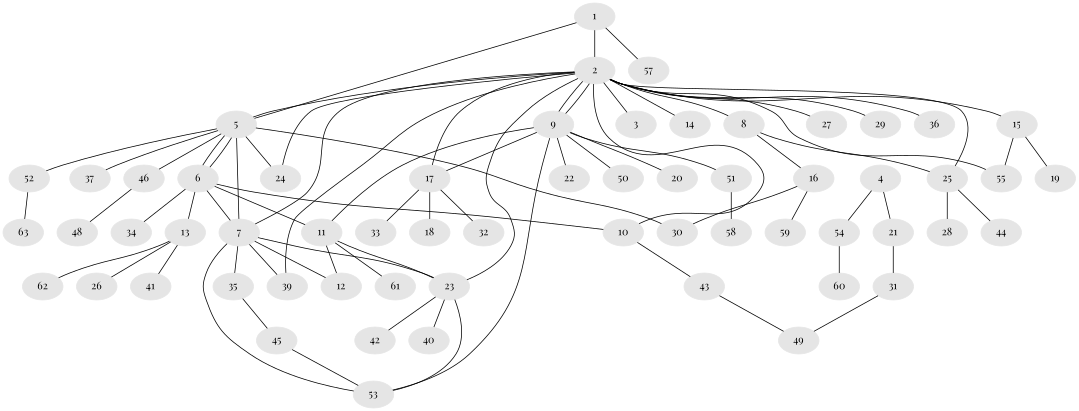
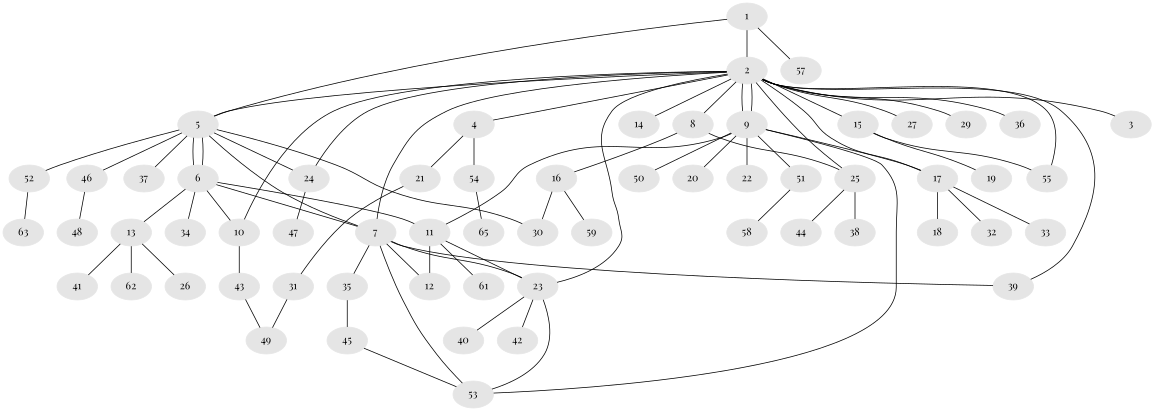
none -> (610, 98)
none -> (293, 232)
(947, 232) -> (855, 232)
(839, 286) -> (484, 232)
